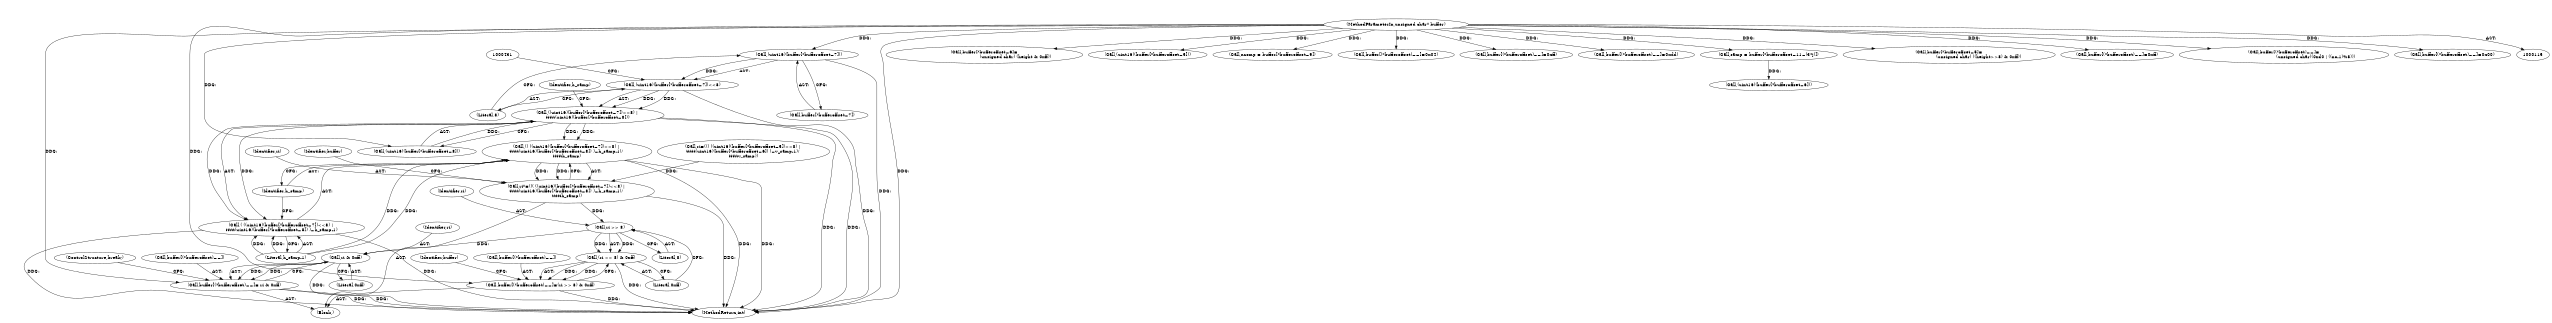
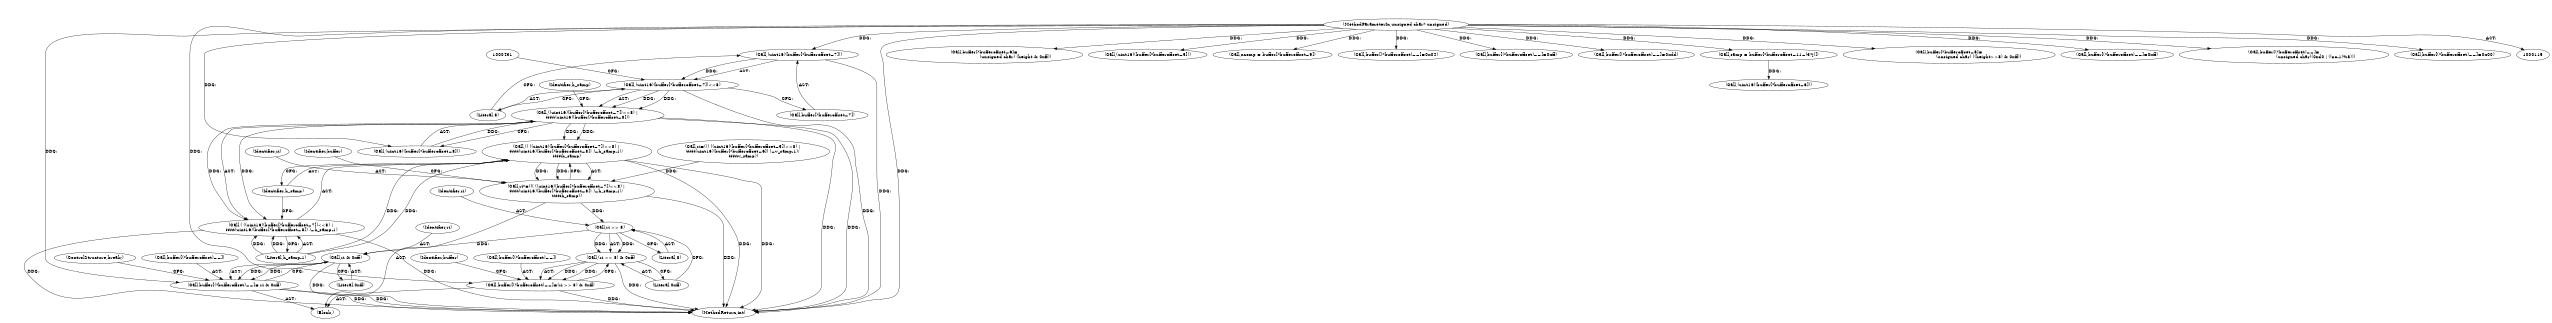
(1396, 25) -> (1396, 25)
(814, 83) -> (767, 95)
